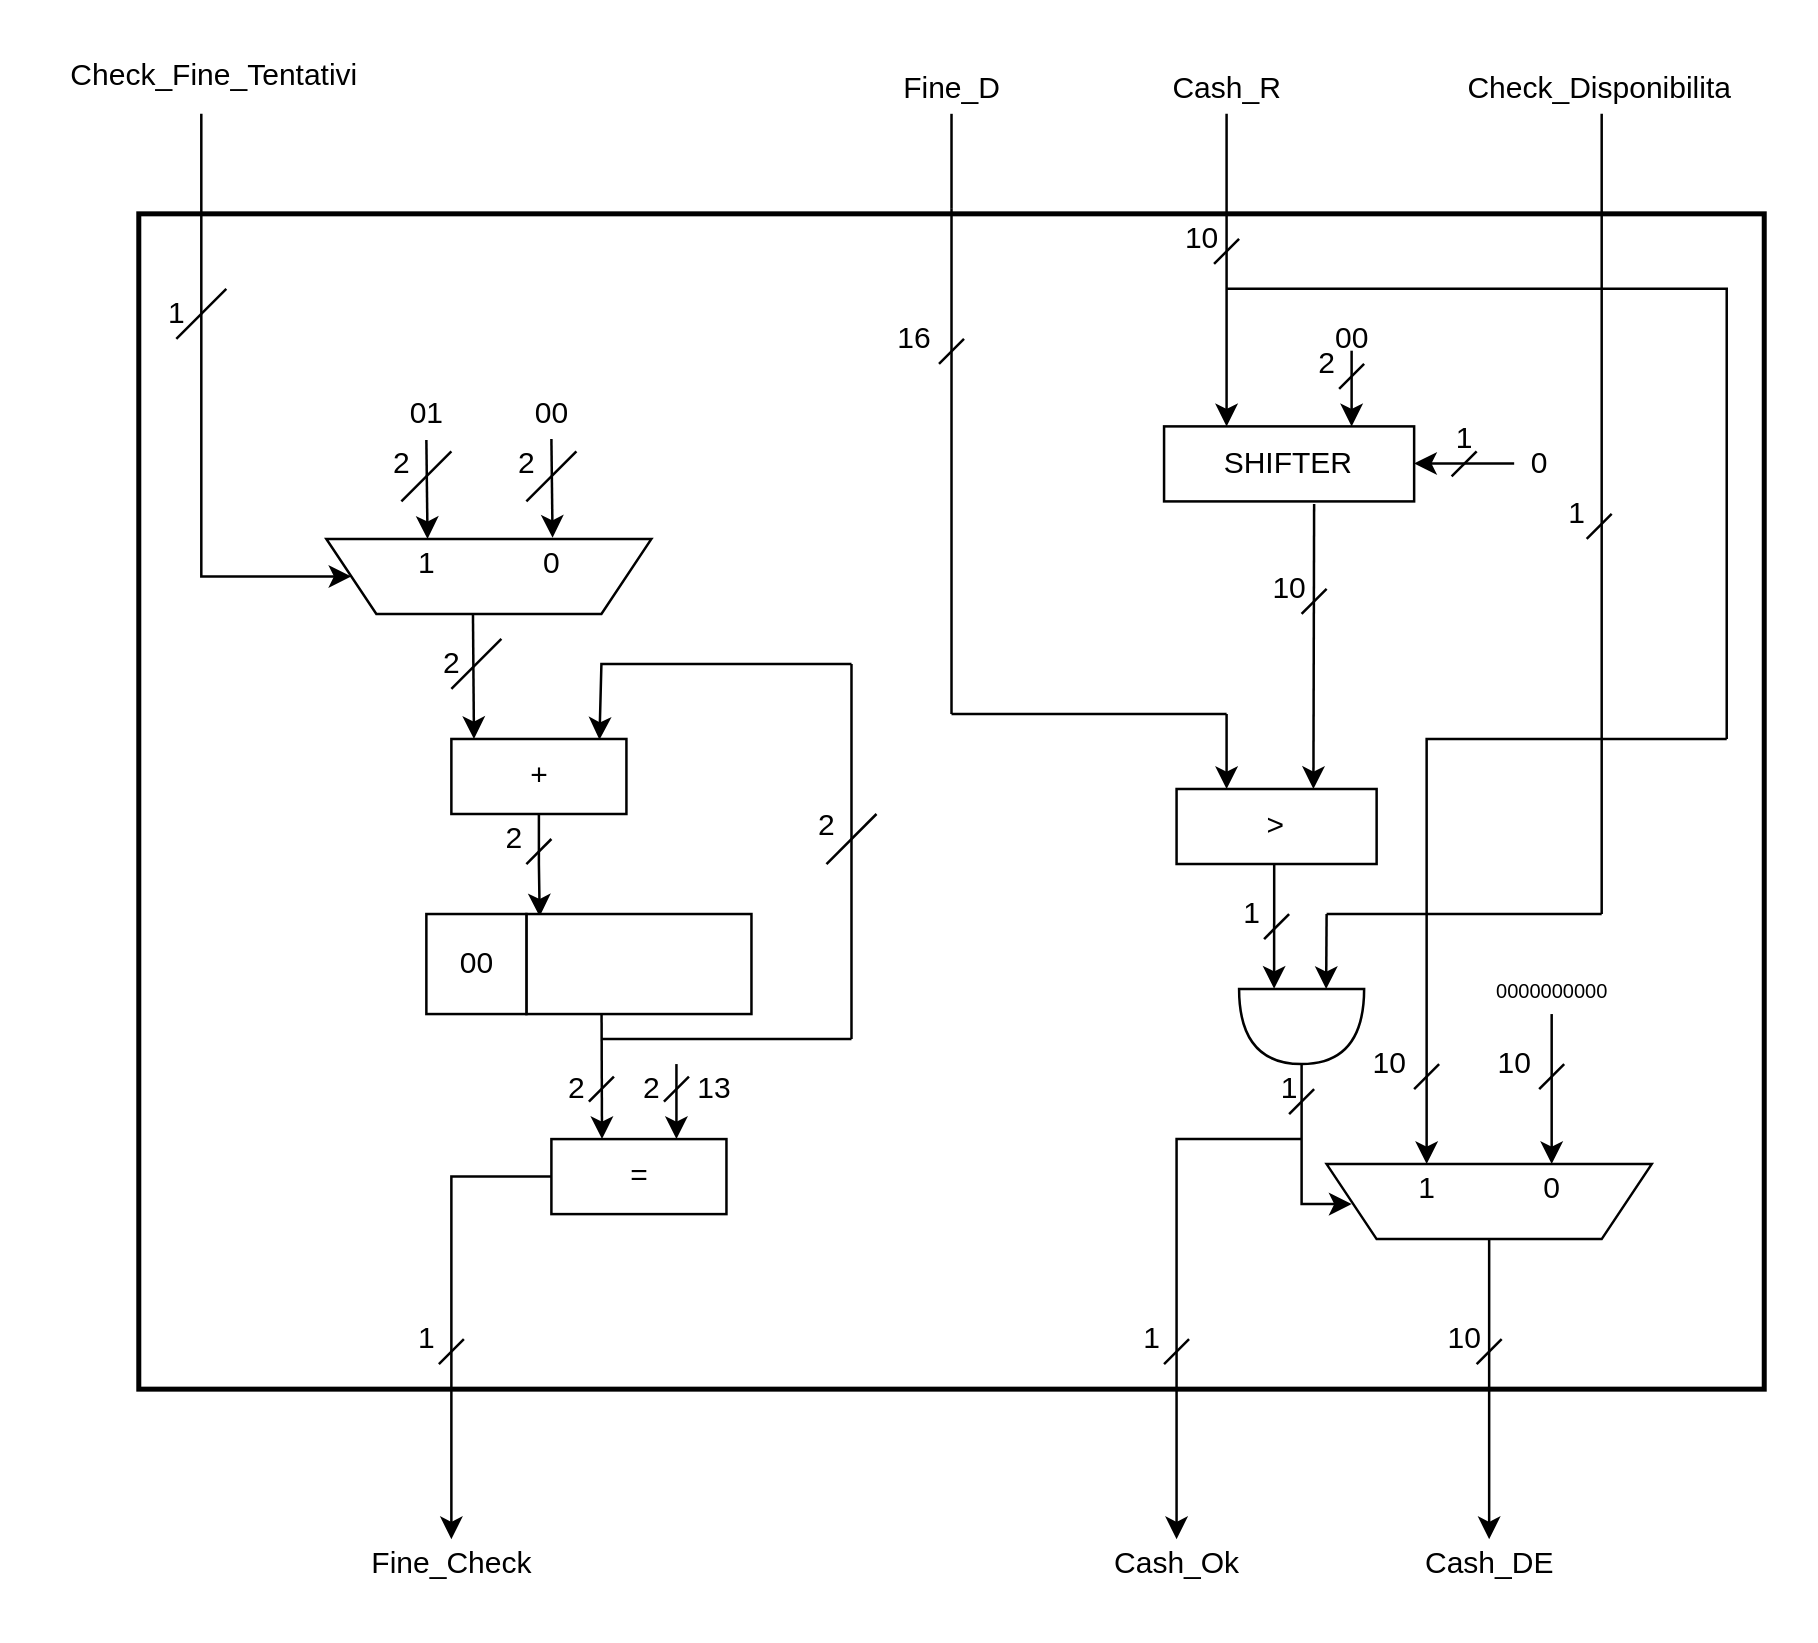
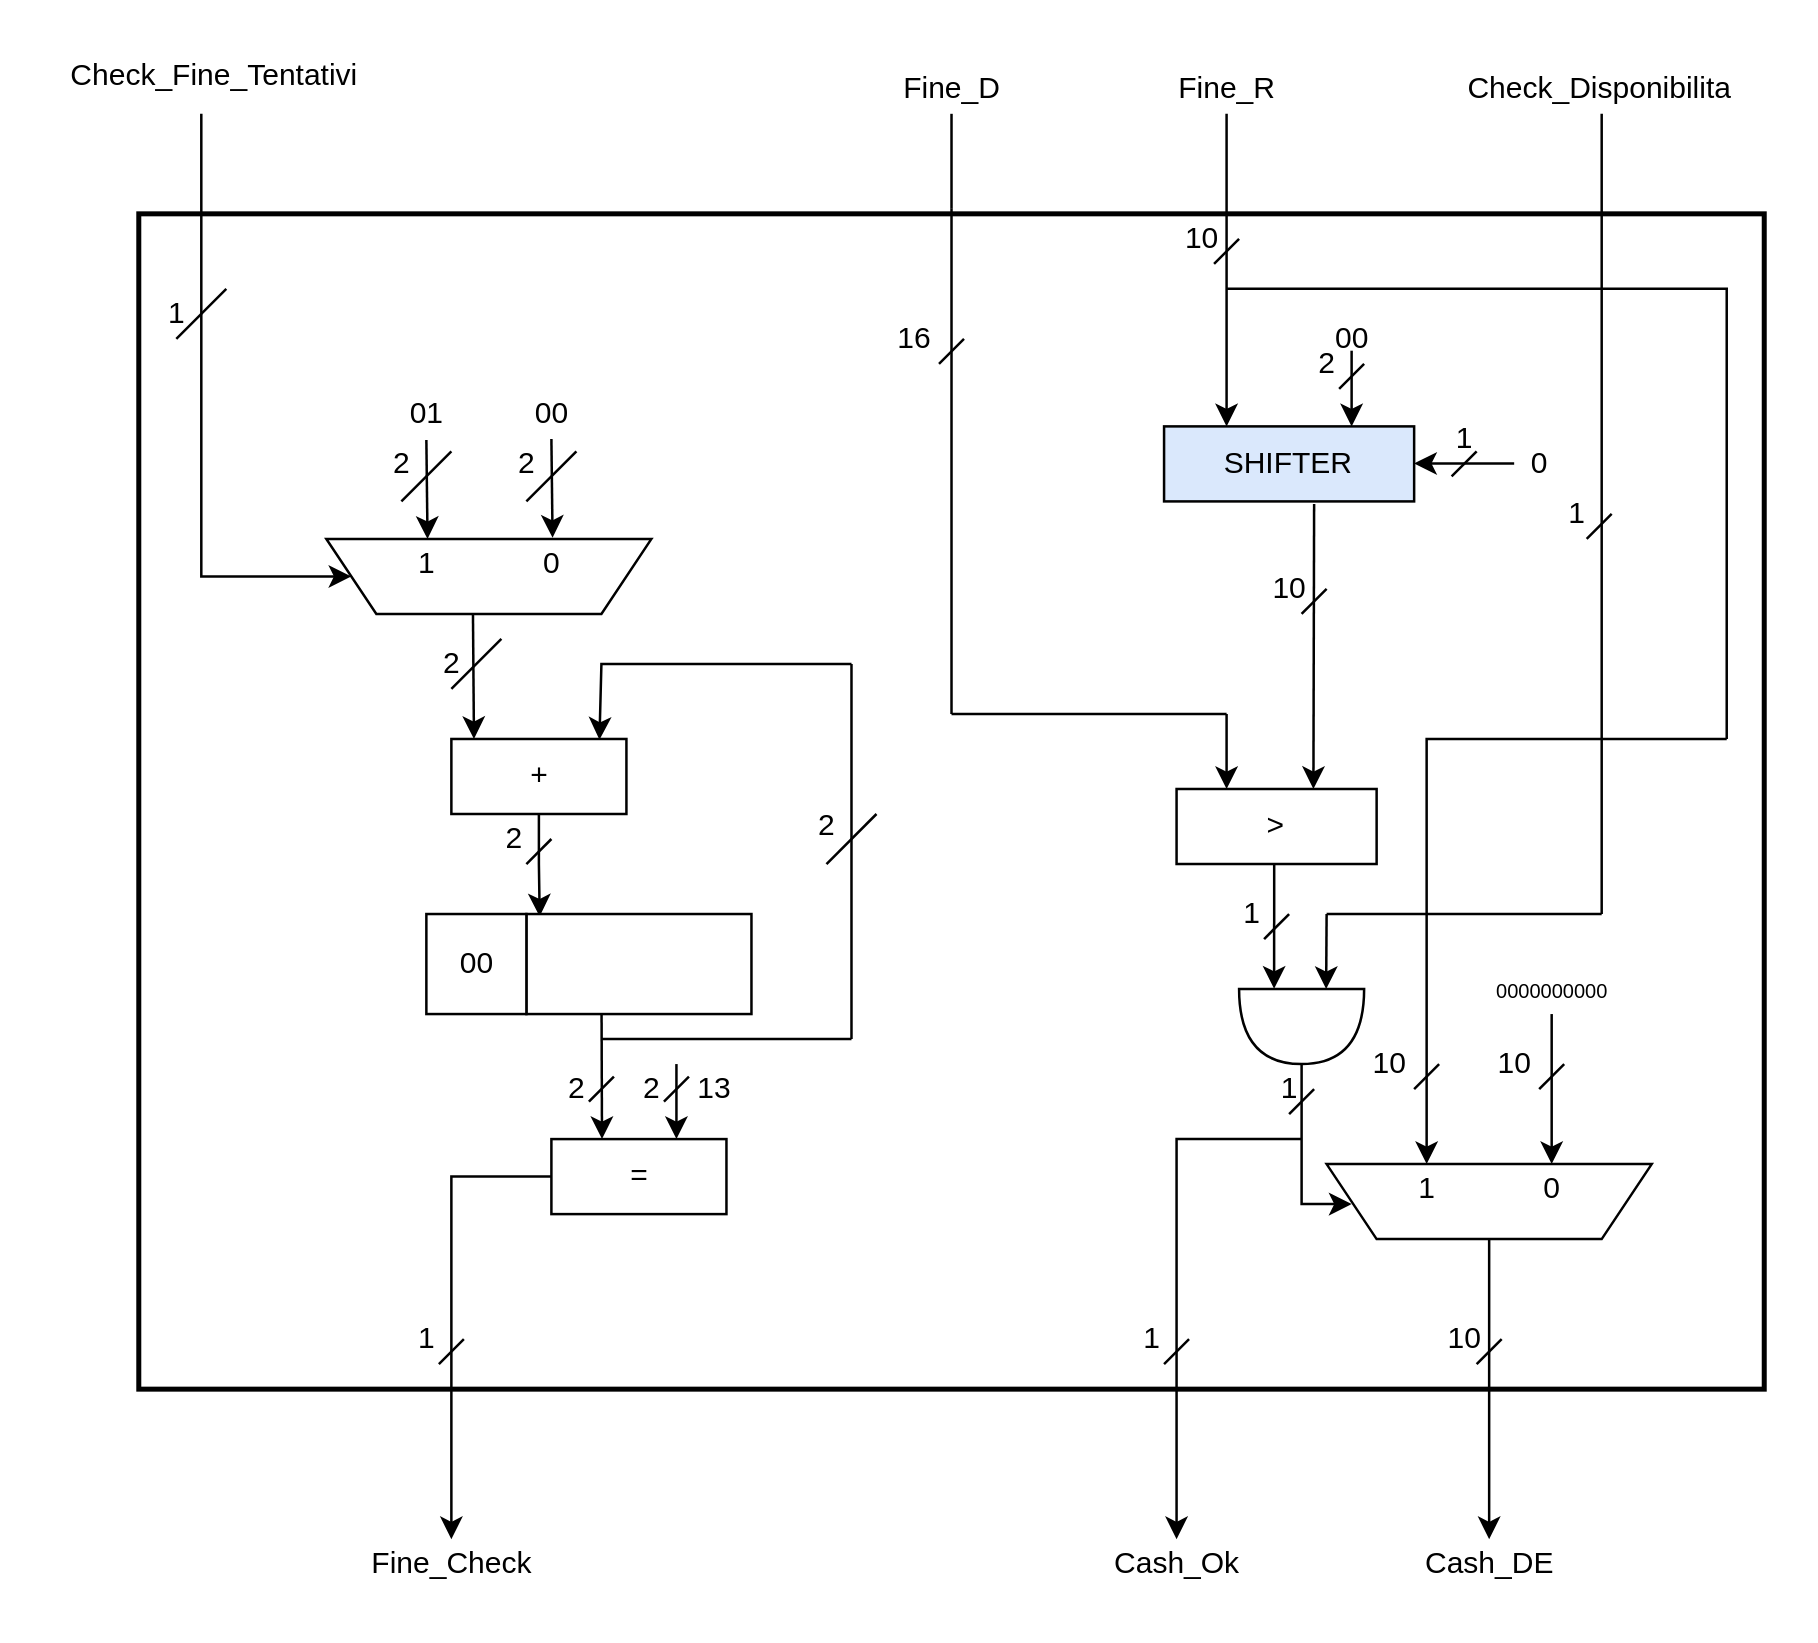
(1228, 89) -> (1228, 89)
(1289, 464) -> (1289, 464)
